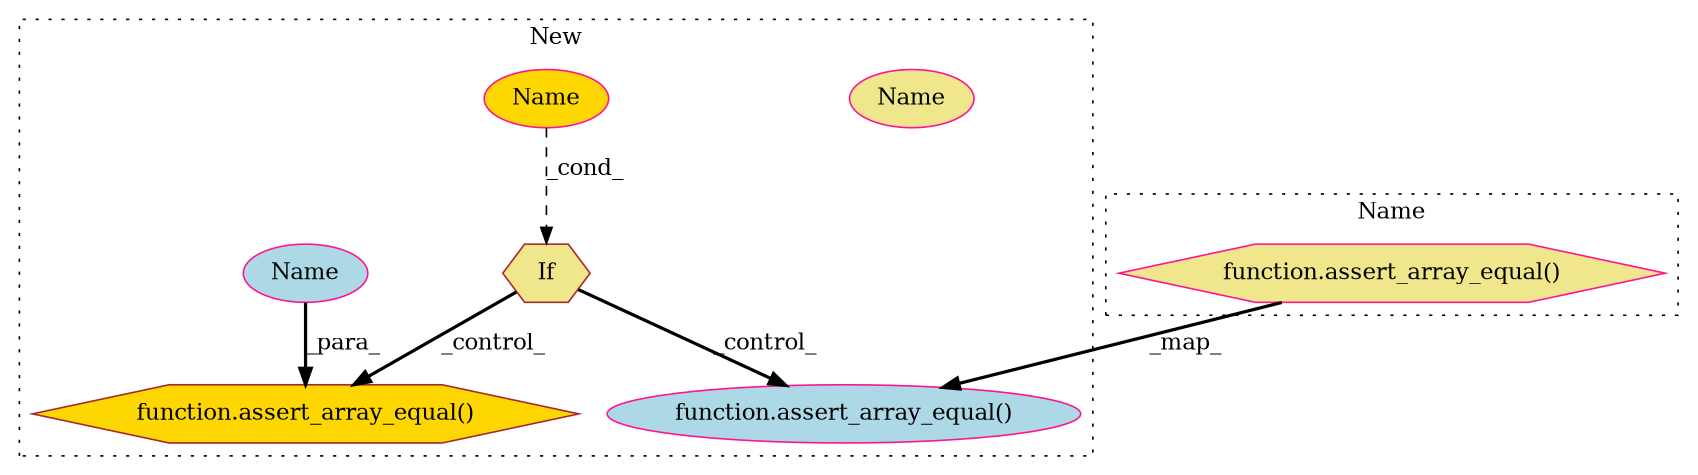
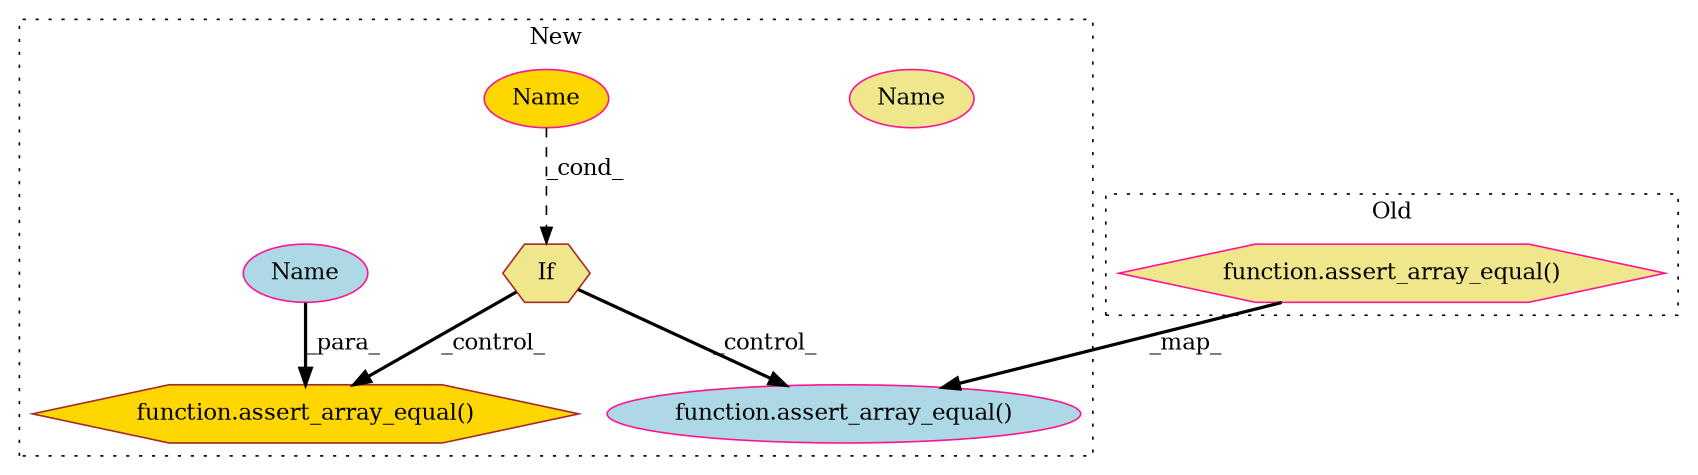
(1392, 213) -> (1392, 213)
